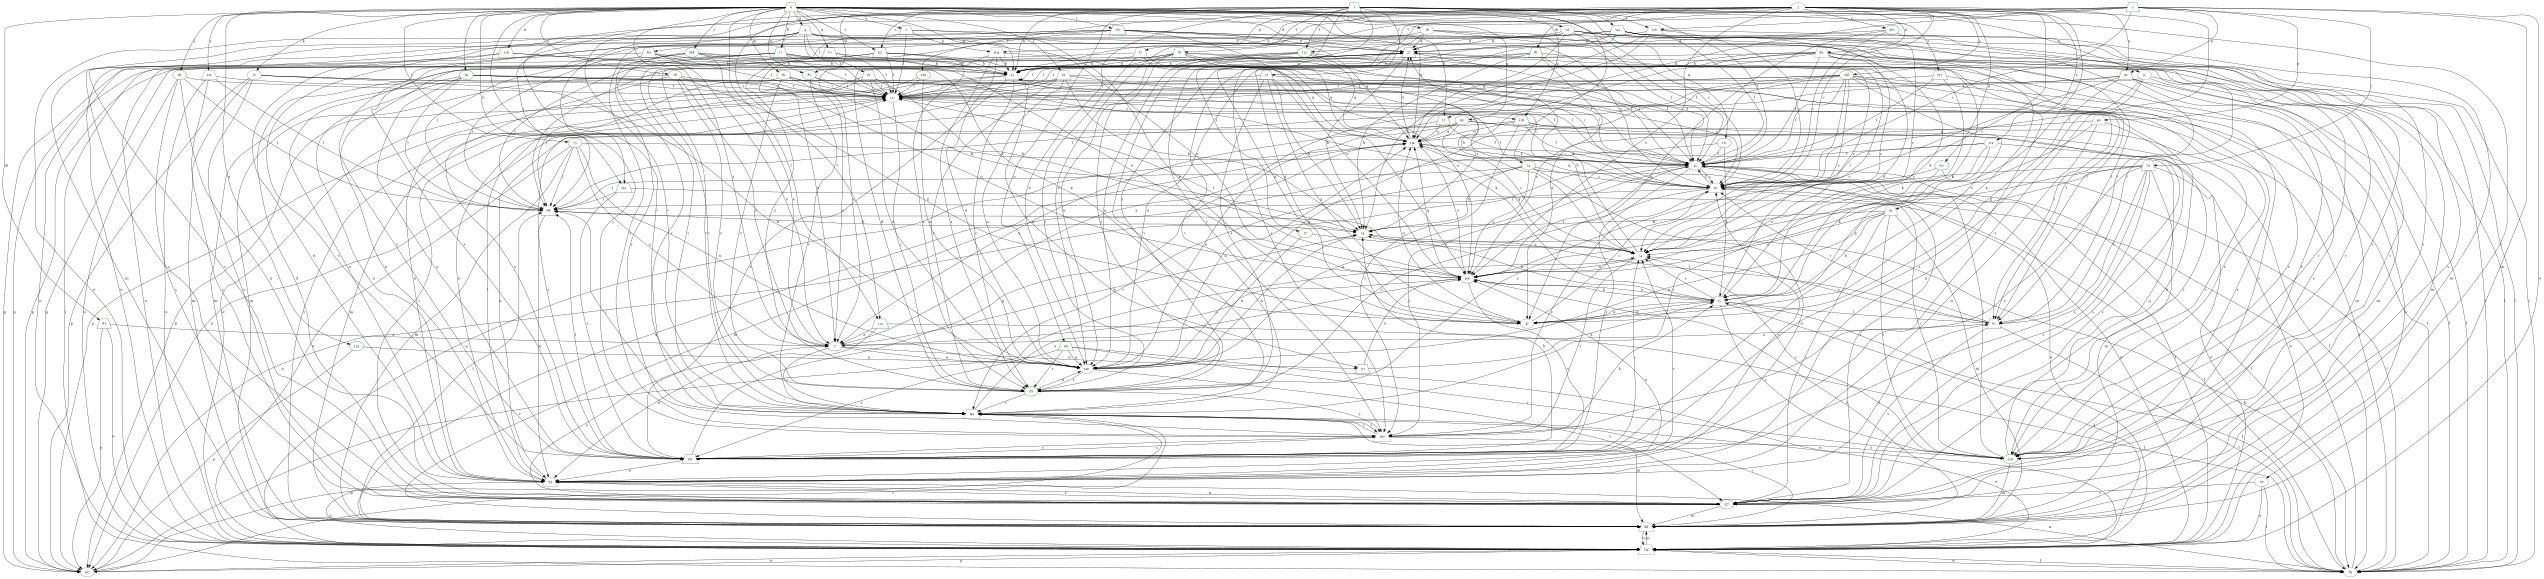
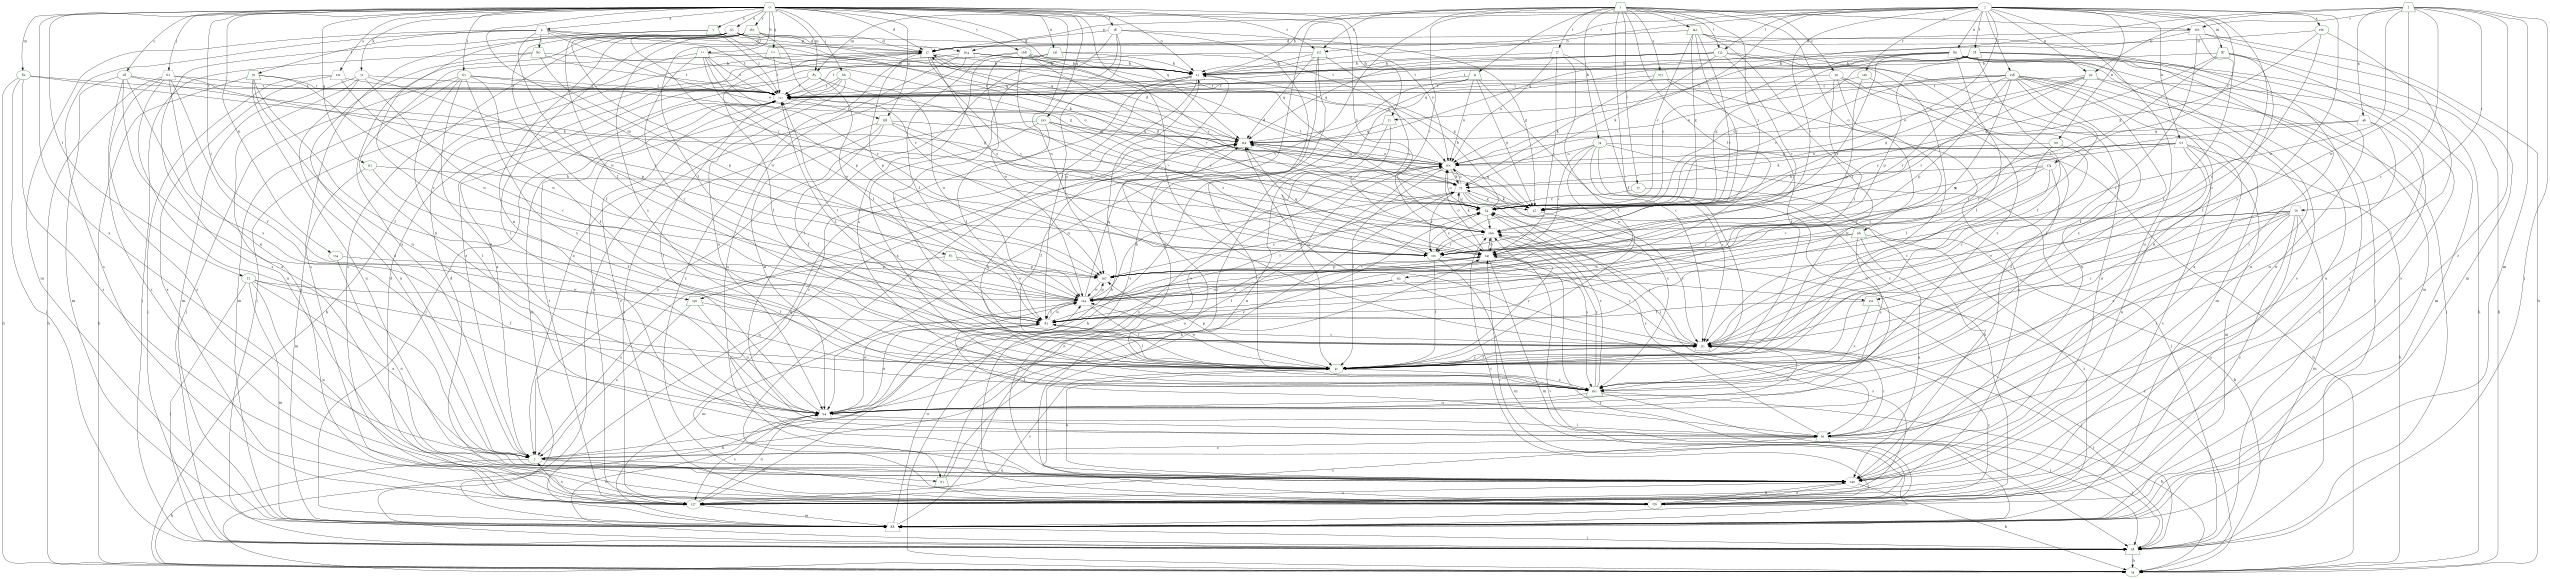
none -> (1652, 21)
(1401, 99) -> (1126, 96)
